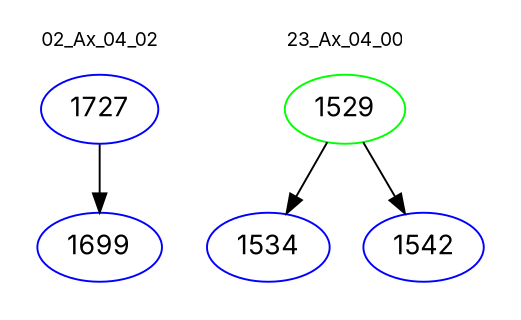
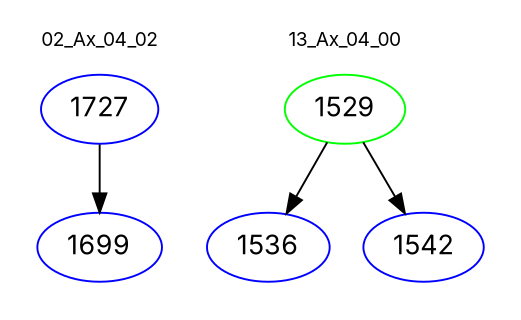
(345, 41) -> (345, 41)
(268, 247) -> (268, 247)
